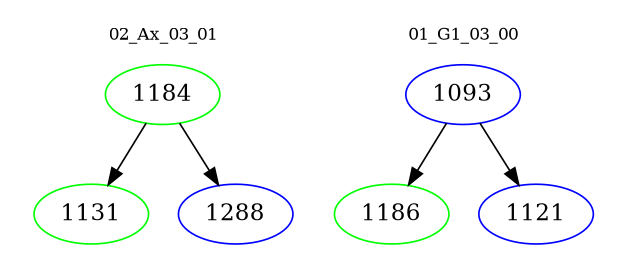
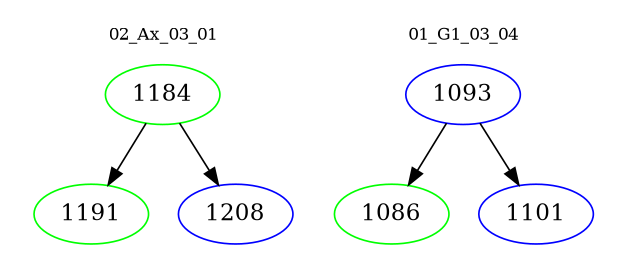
(464, 36) -> (464, 36)
(91, 214) -> (91, 214)
(236, 214) -> (236, 214)
(392, 214) -> (392, 214)
(536, 214) -> (536, 214)
